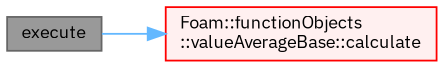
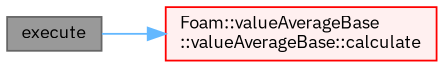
(301, 34) -> (301, 34)
